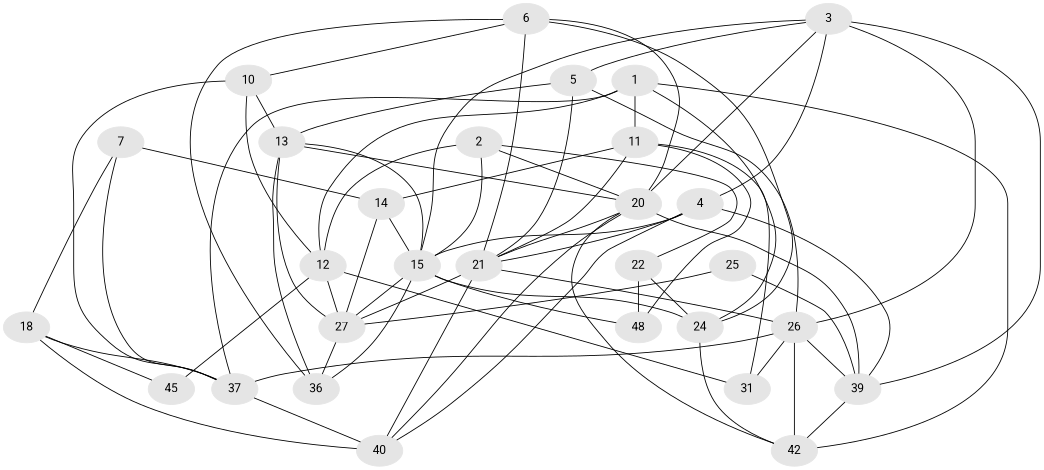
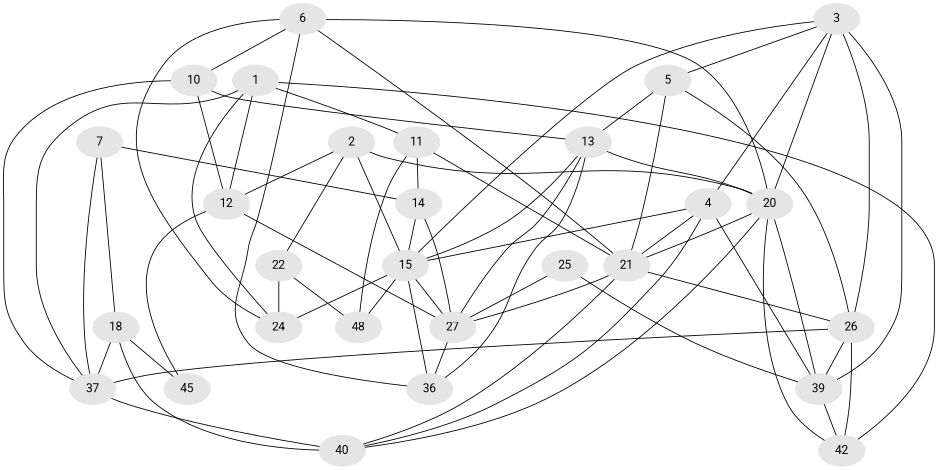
(747, 389) -> none
(718, 407) -> none
